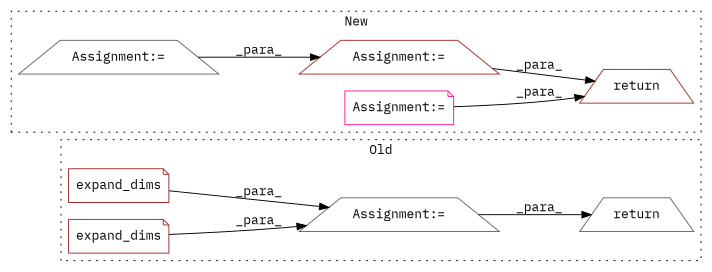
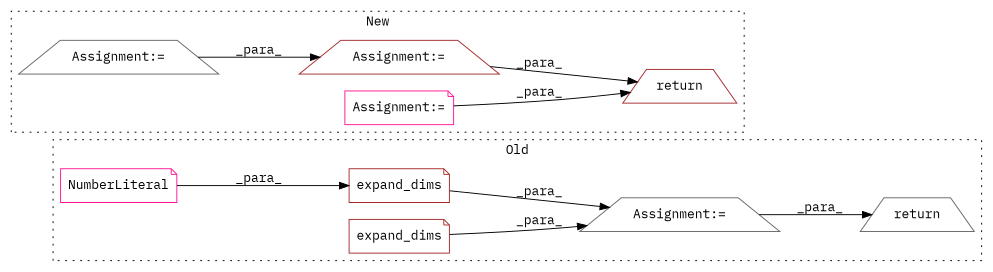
none -> (119, 186)
